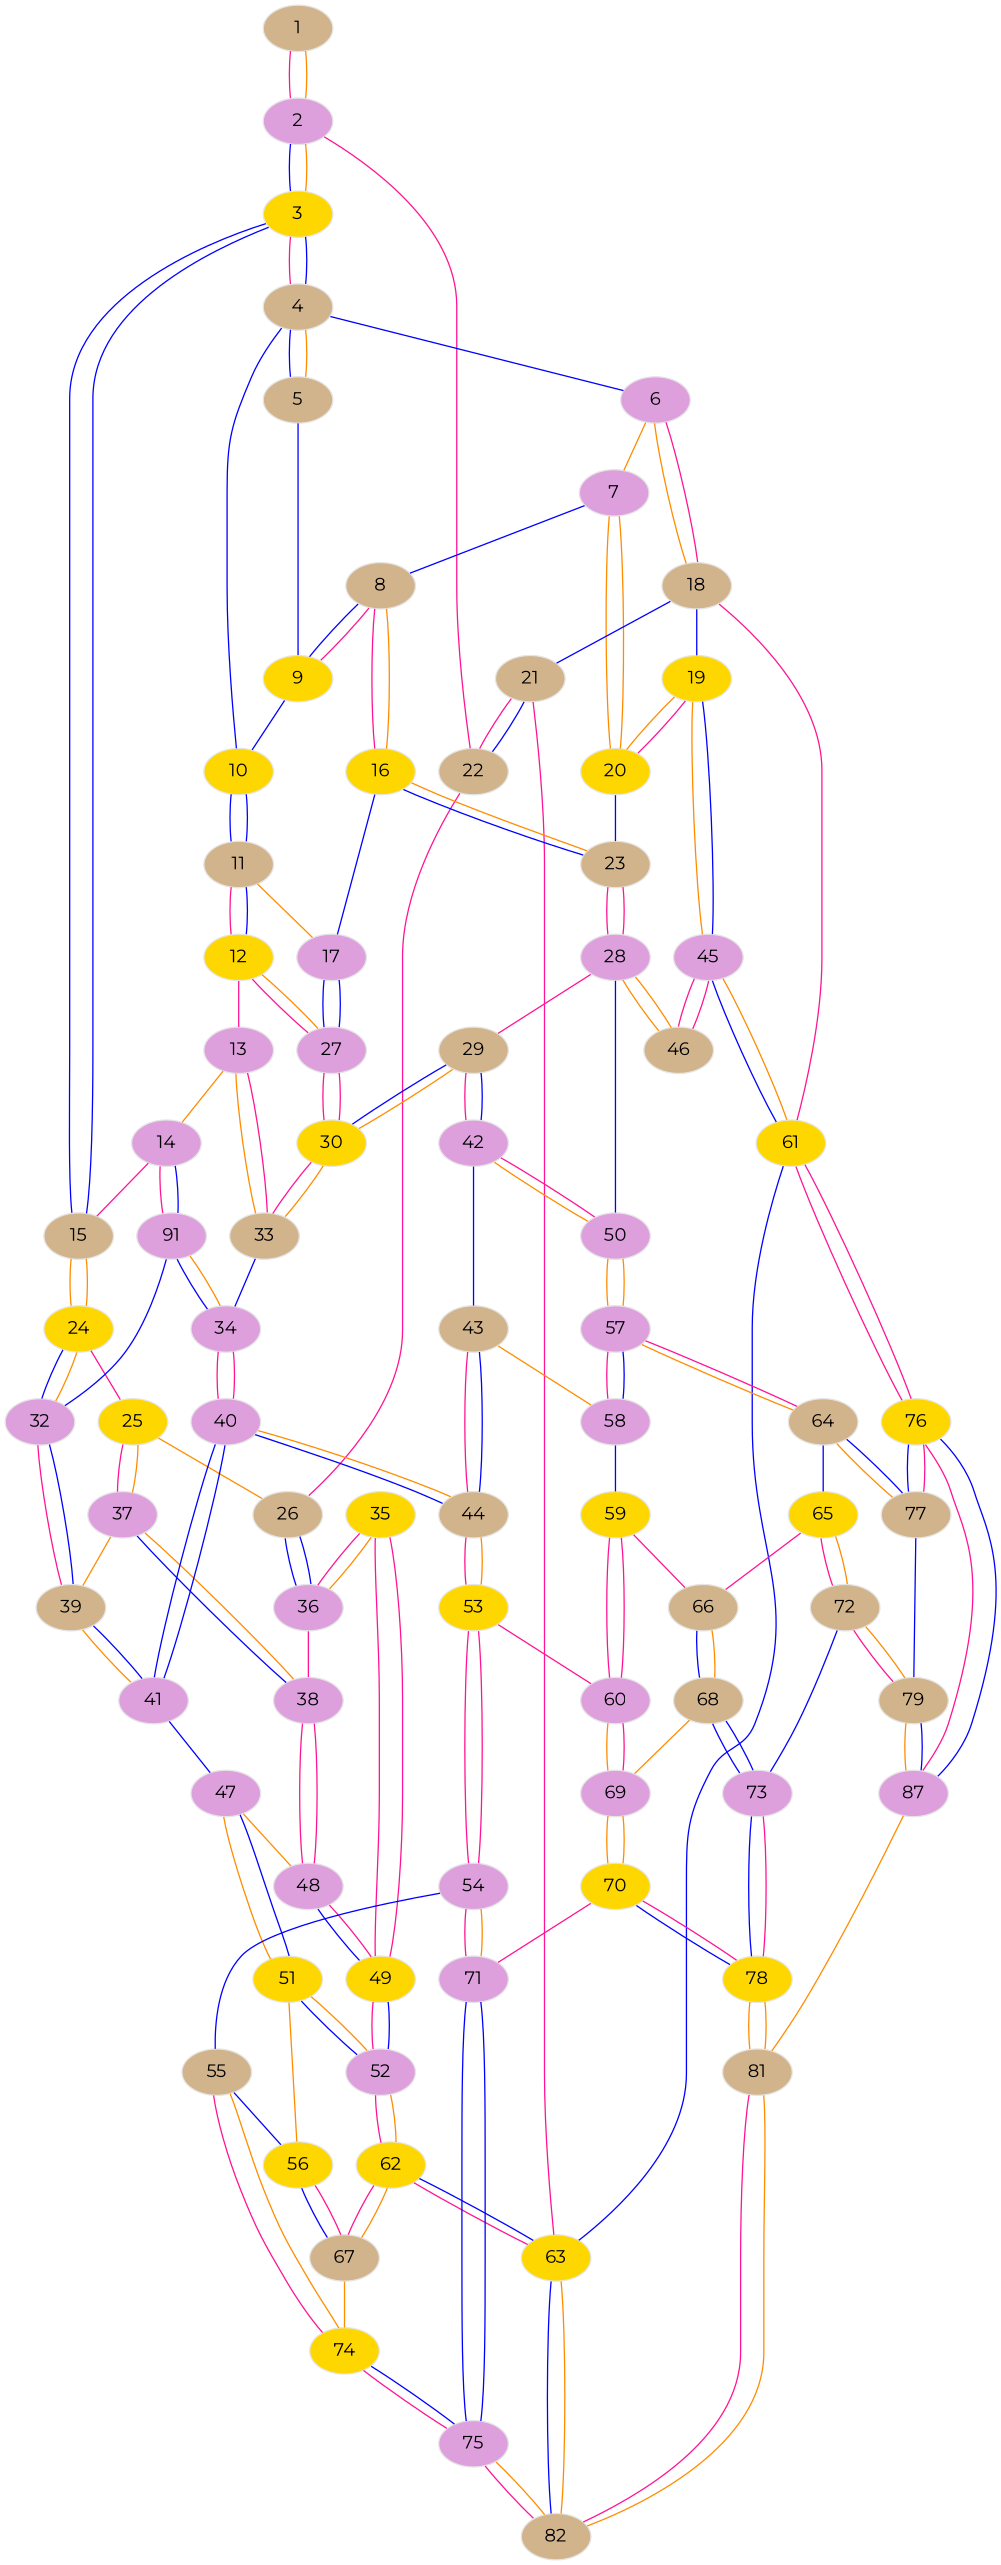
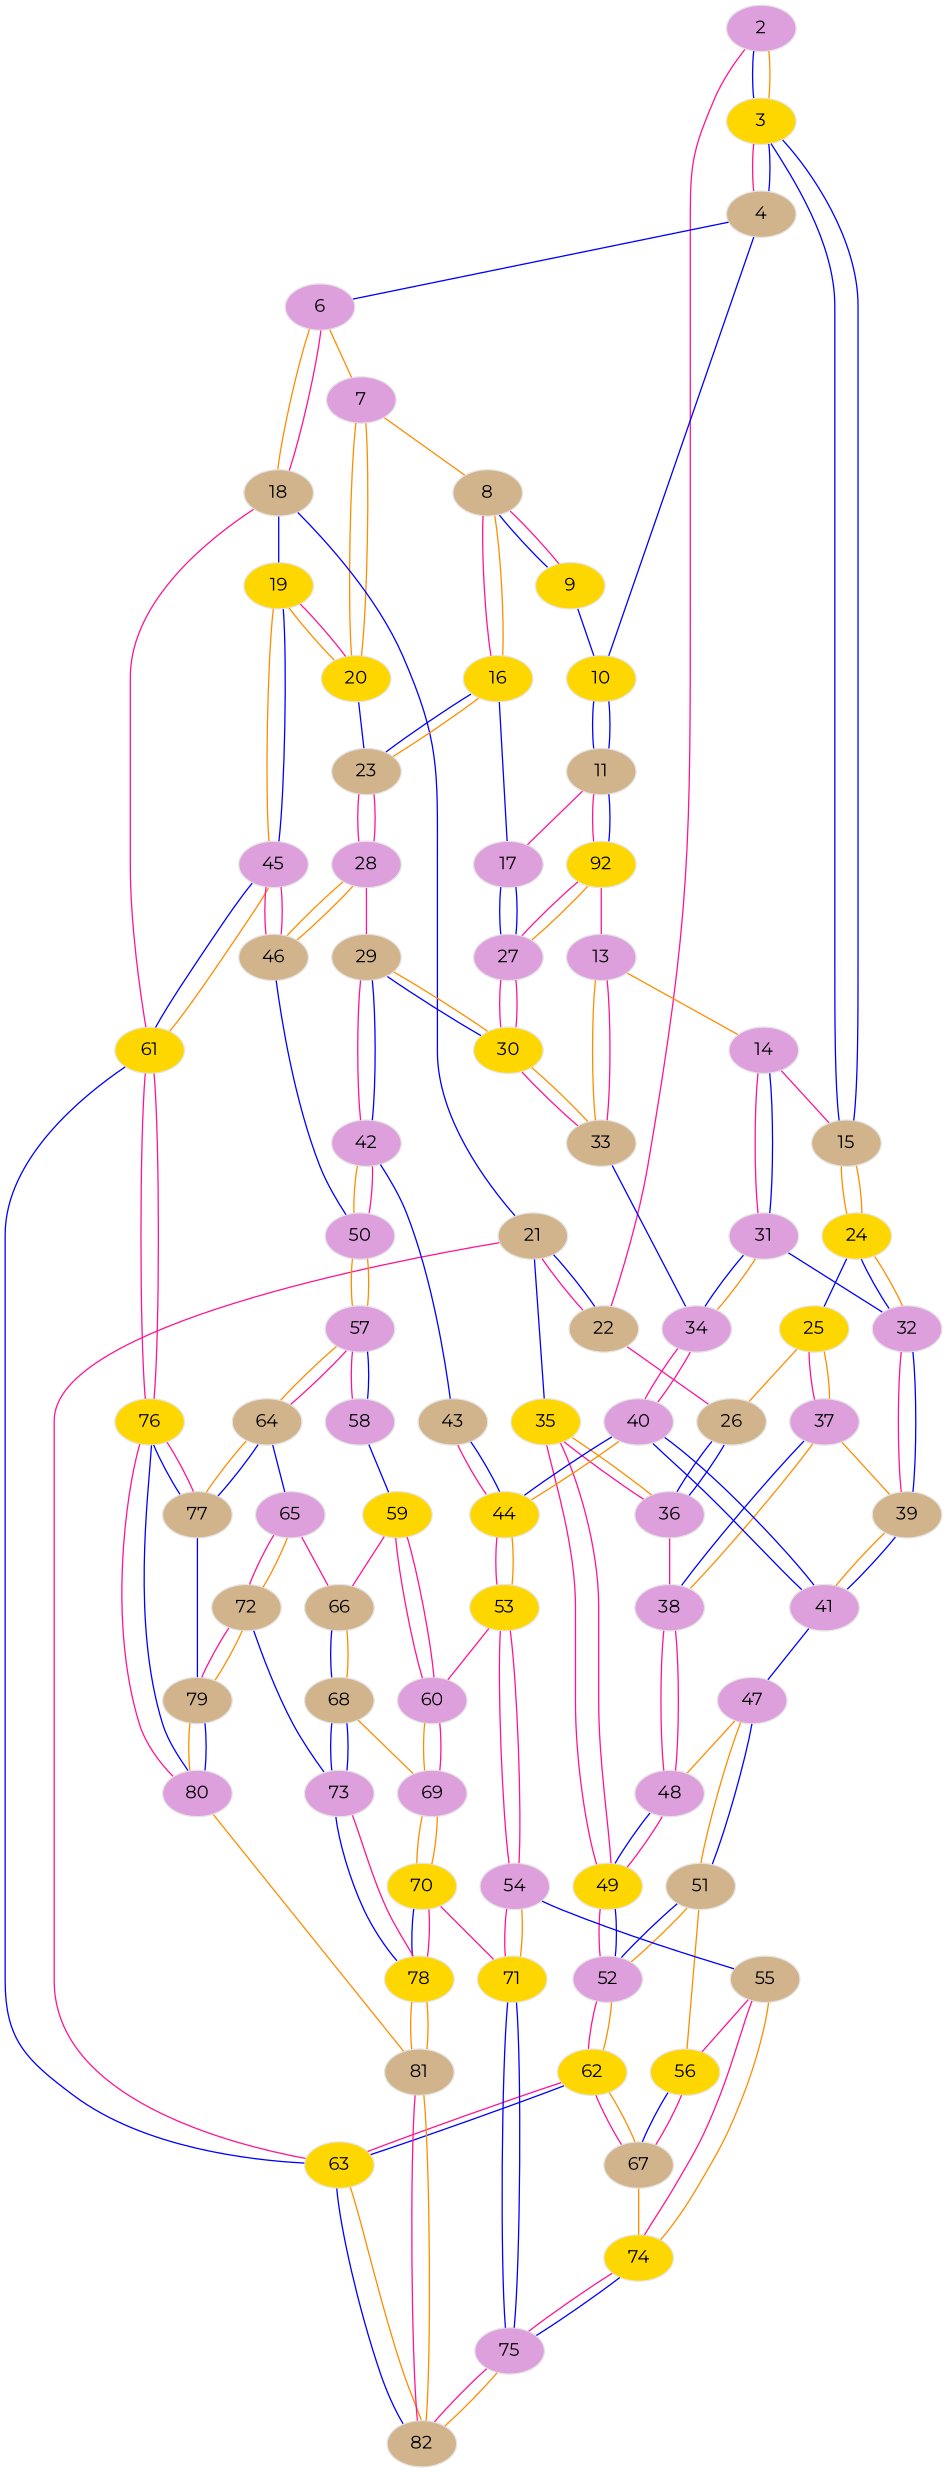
(298, 28) -> none
(298, 400) -> none
(497, 539) -> (425, 446)
(285, 911) -> (555, 818)
(239, 957) -> (601, 864)
(615, 1097) -> (299, 1101)
(172, 1236) -> (764, 1236)
none -> (539, 1329)
(535, 1370) -> none
(109, 1381) -> (839, 1275)
(474, 1515) -> (504, 1515)
(823, 1515) -> (290, 1515)
(914, 1793) -> (197, 1793)
(288, 1979) -> (701, 1886)
(474, 1979) -> (512, 1979)
(257, 2119) -> (725, 2026)
